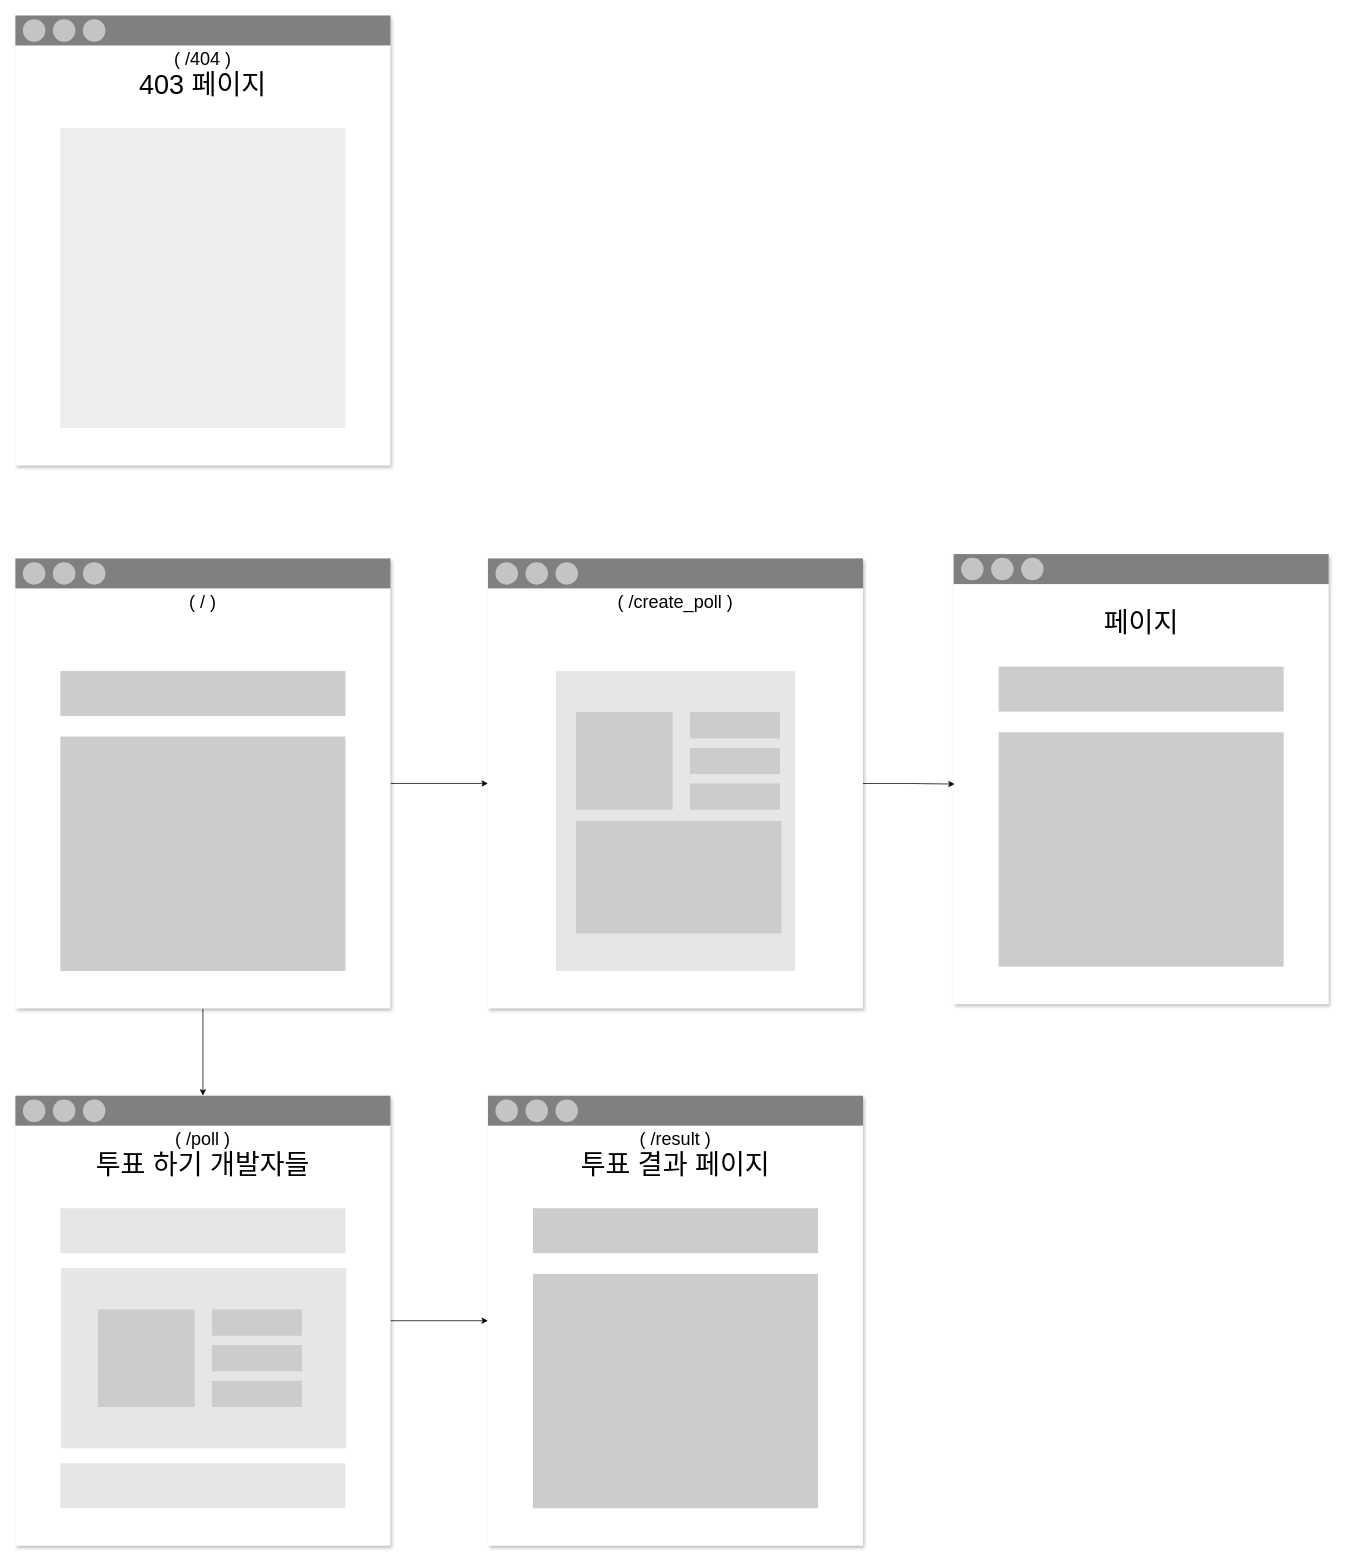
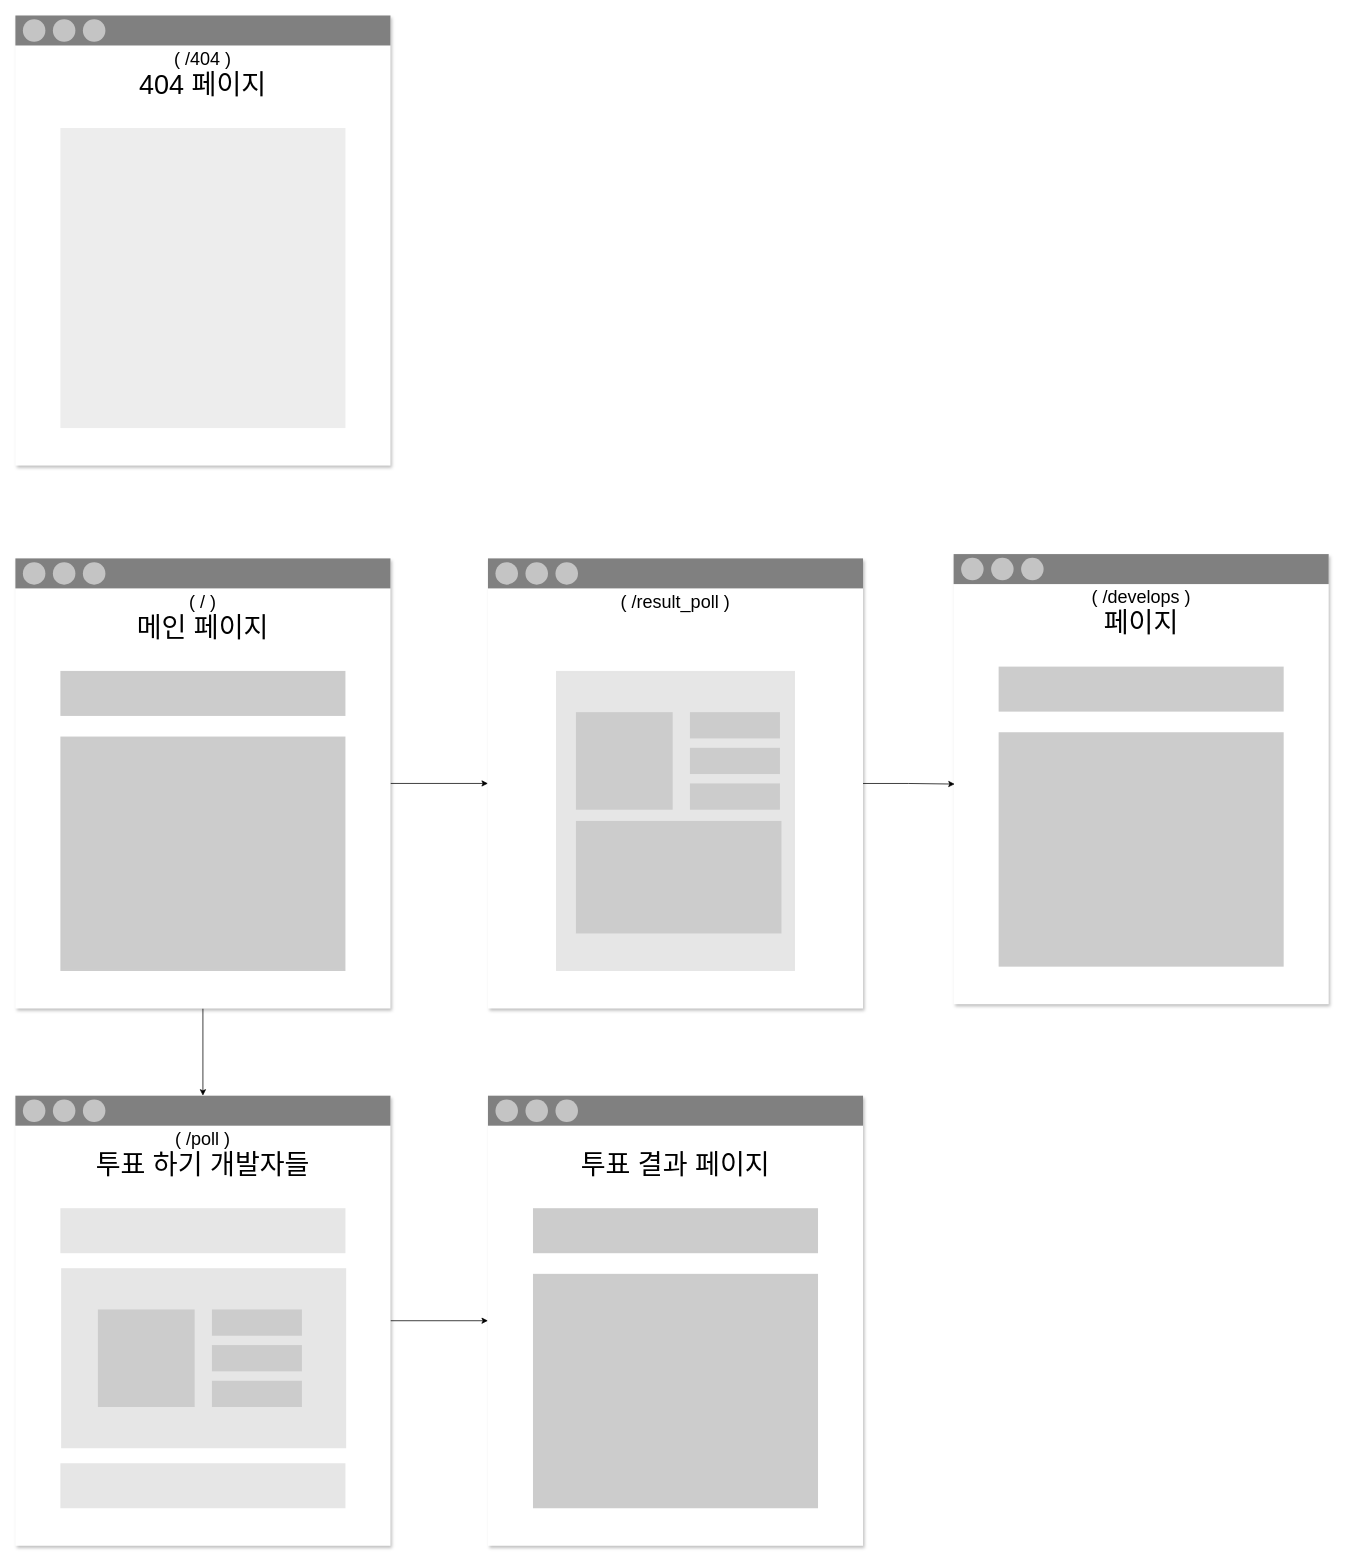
(203, 84) -> (203, 84)
none -> (1141, 597)
(675, 602) -> (675, 602)
none -> (203, 627)
(675, 1139) -> none
